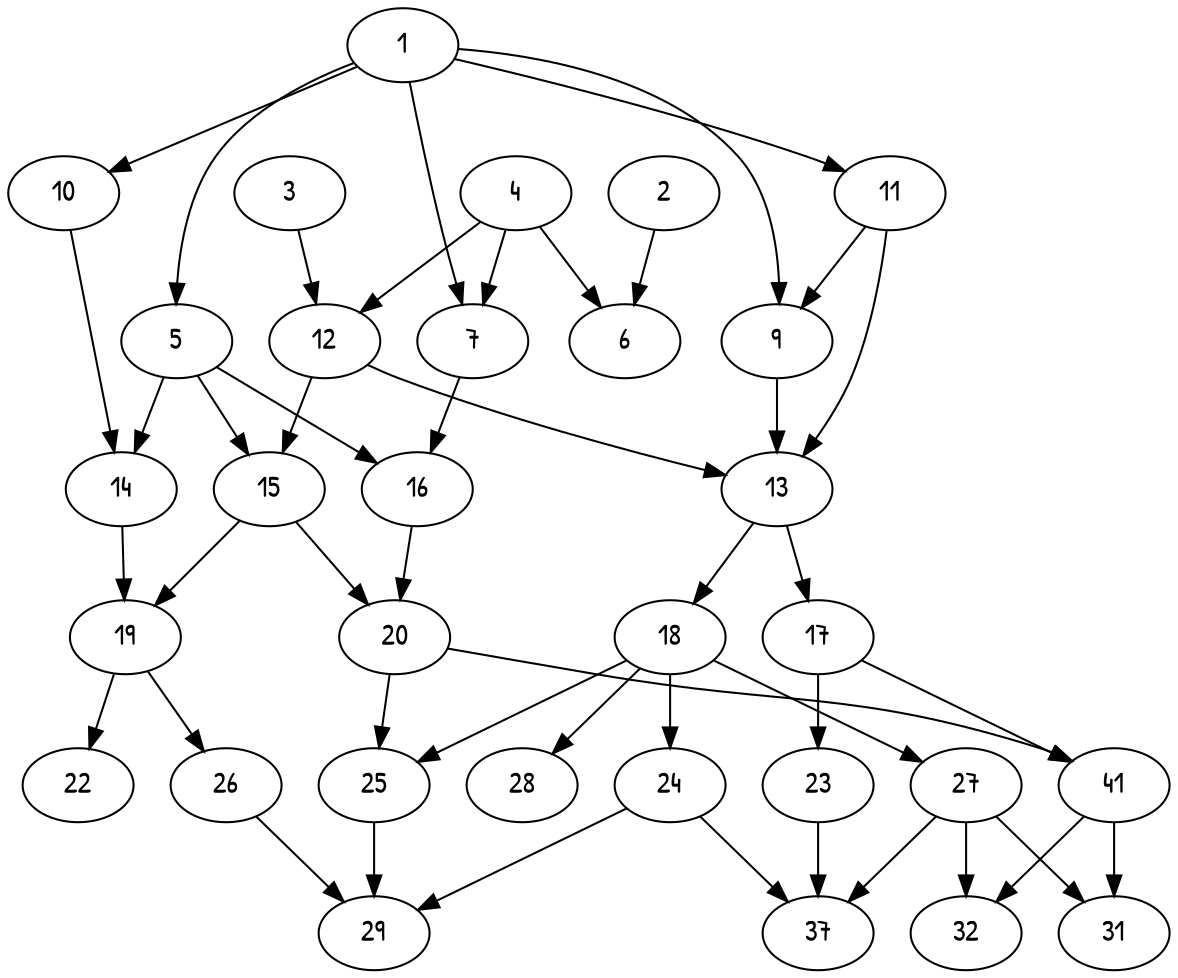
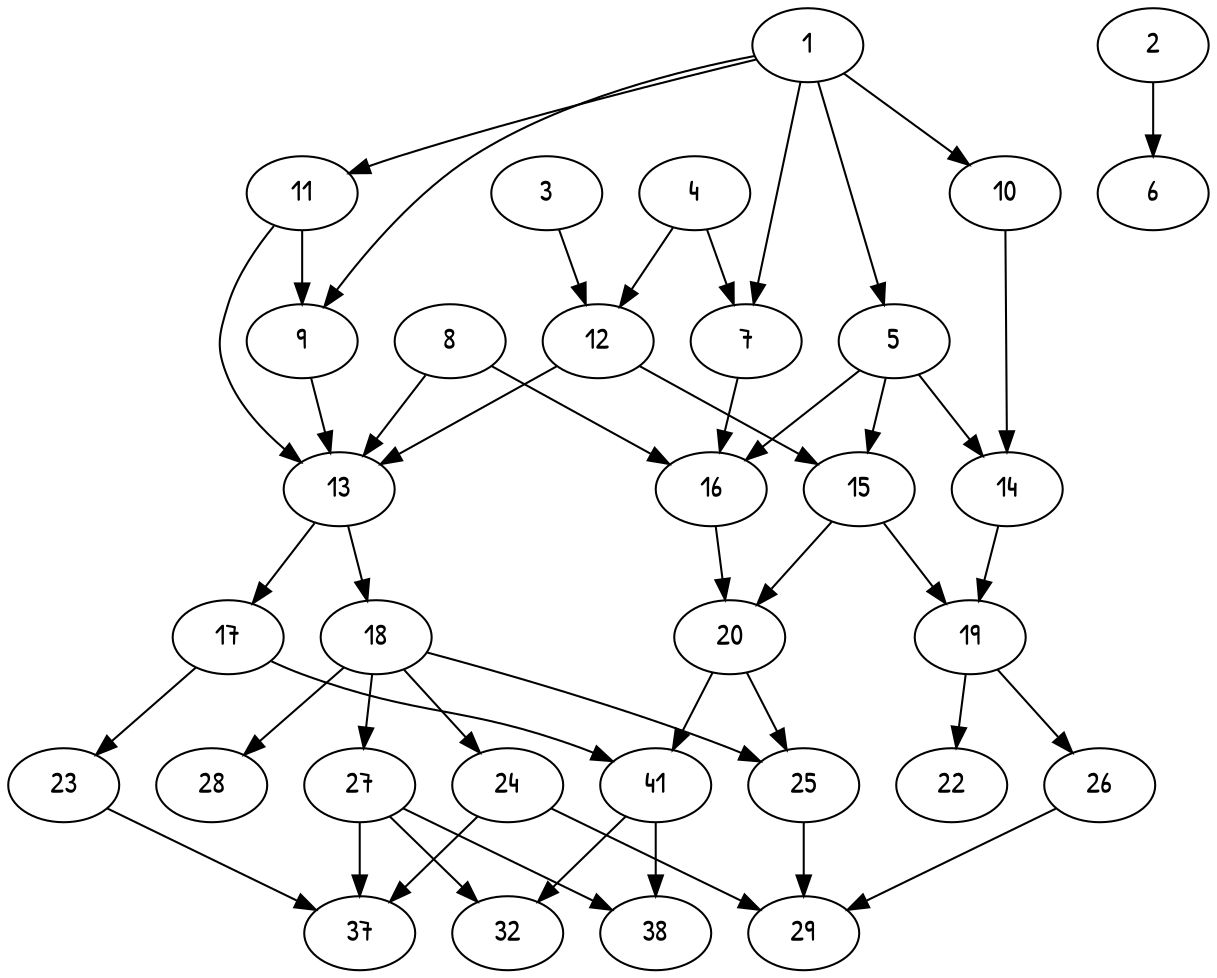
(564, 259) -> none
none -> (450, 341)
(1114, 933) -> (656, 933)
